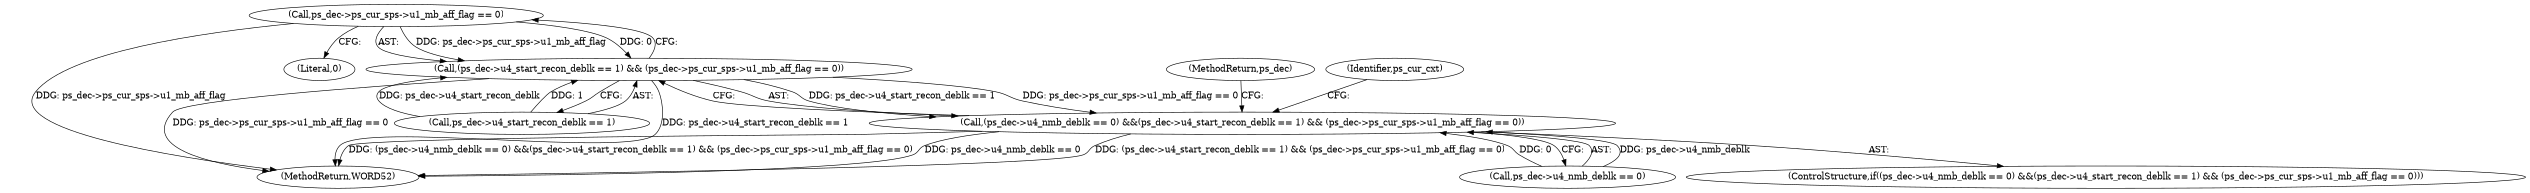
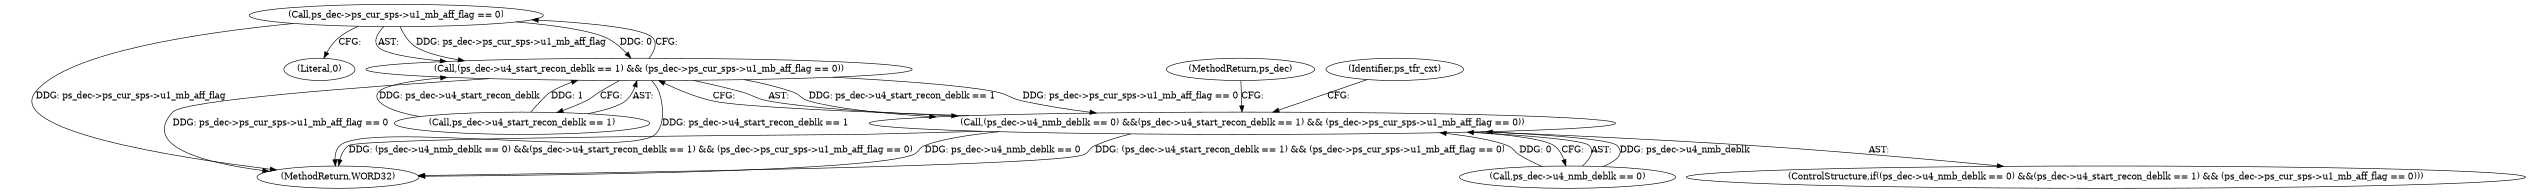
(1395, 69) -> (1395, 69)
(338, 177) -> (338, 177)
